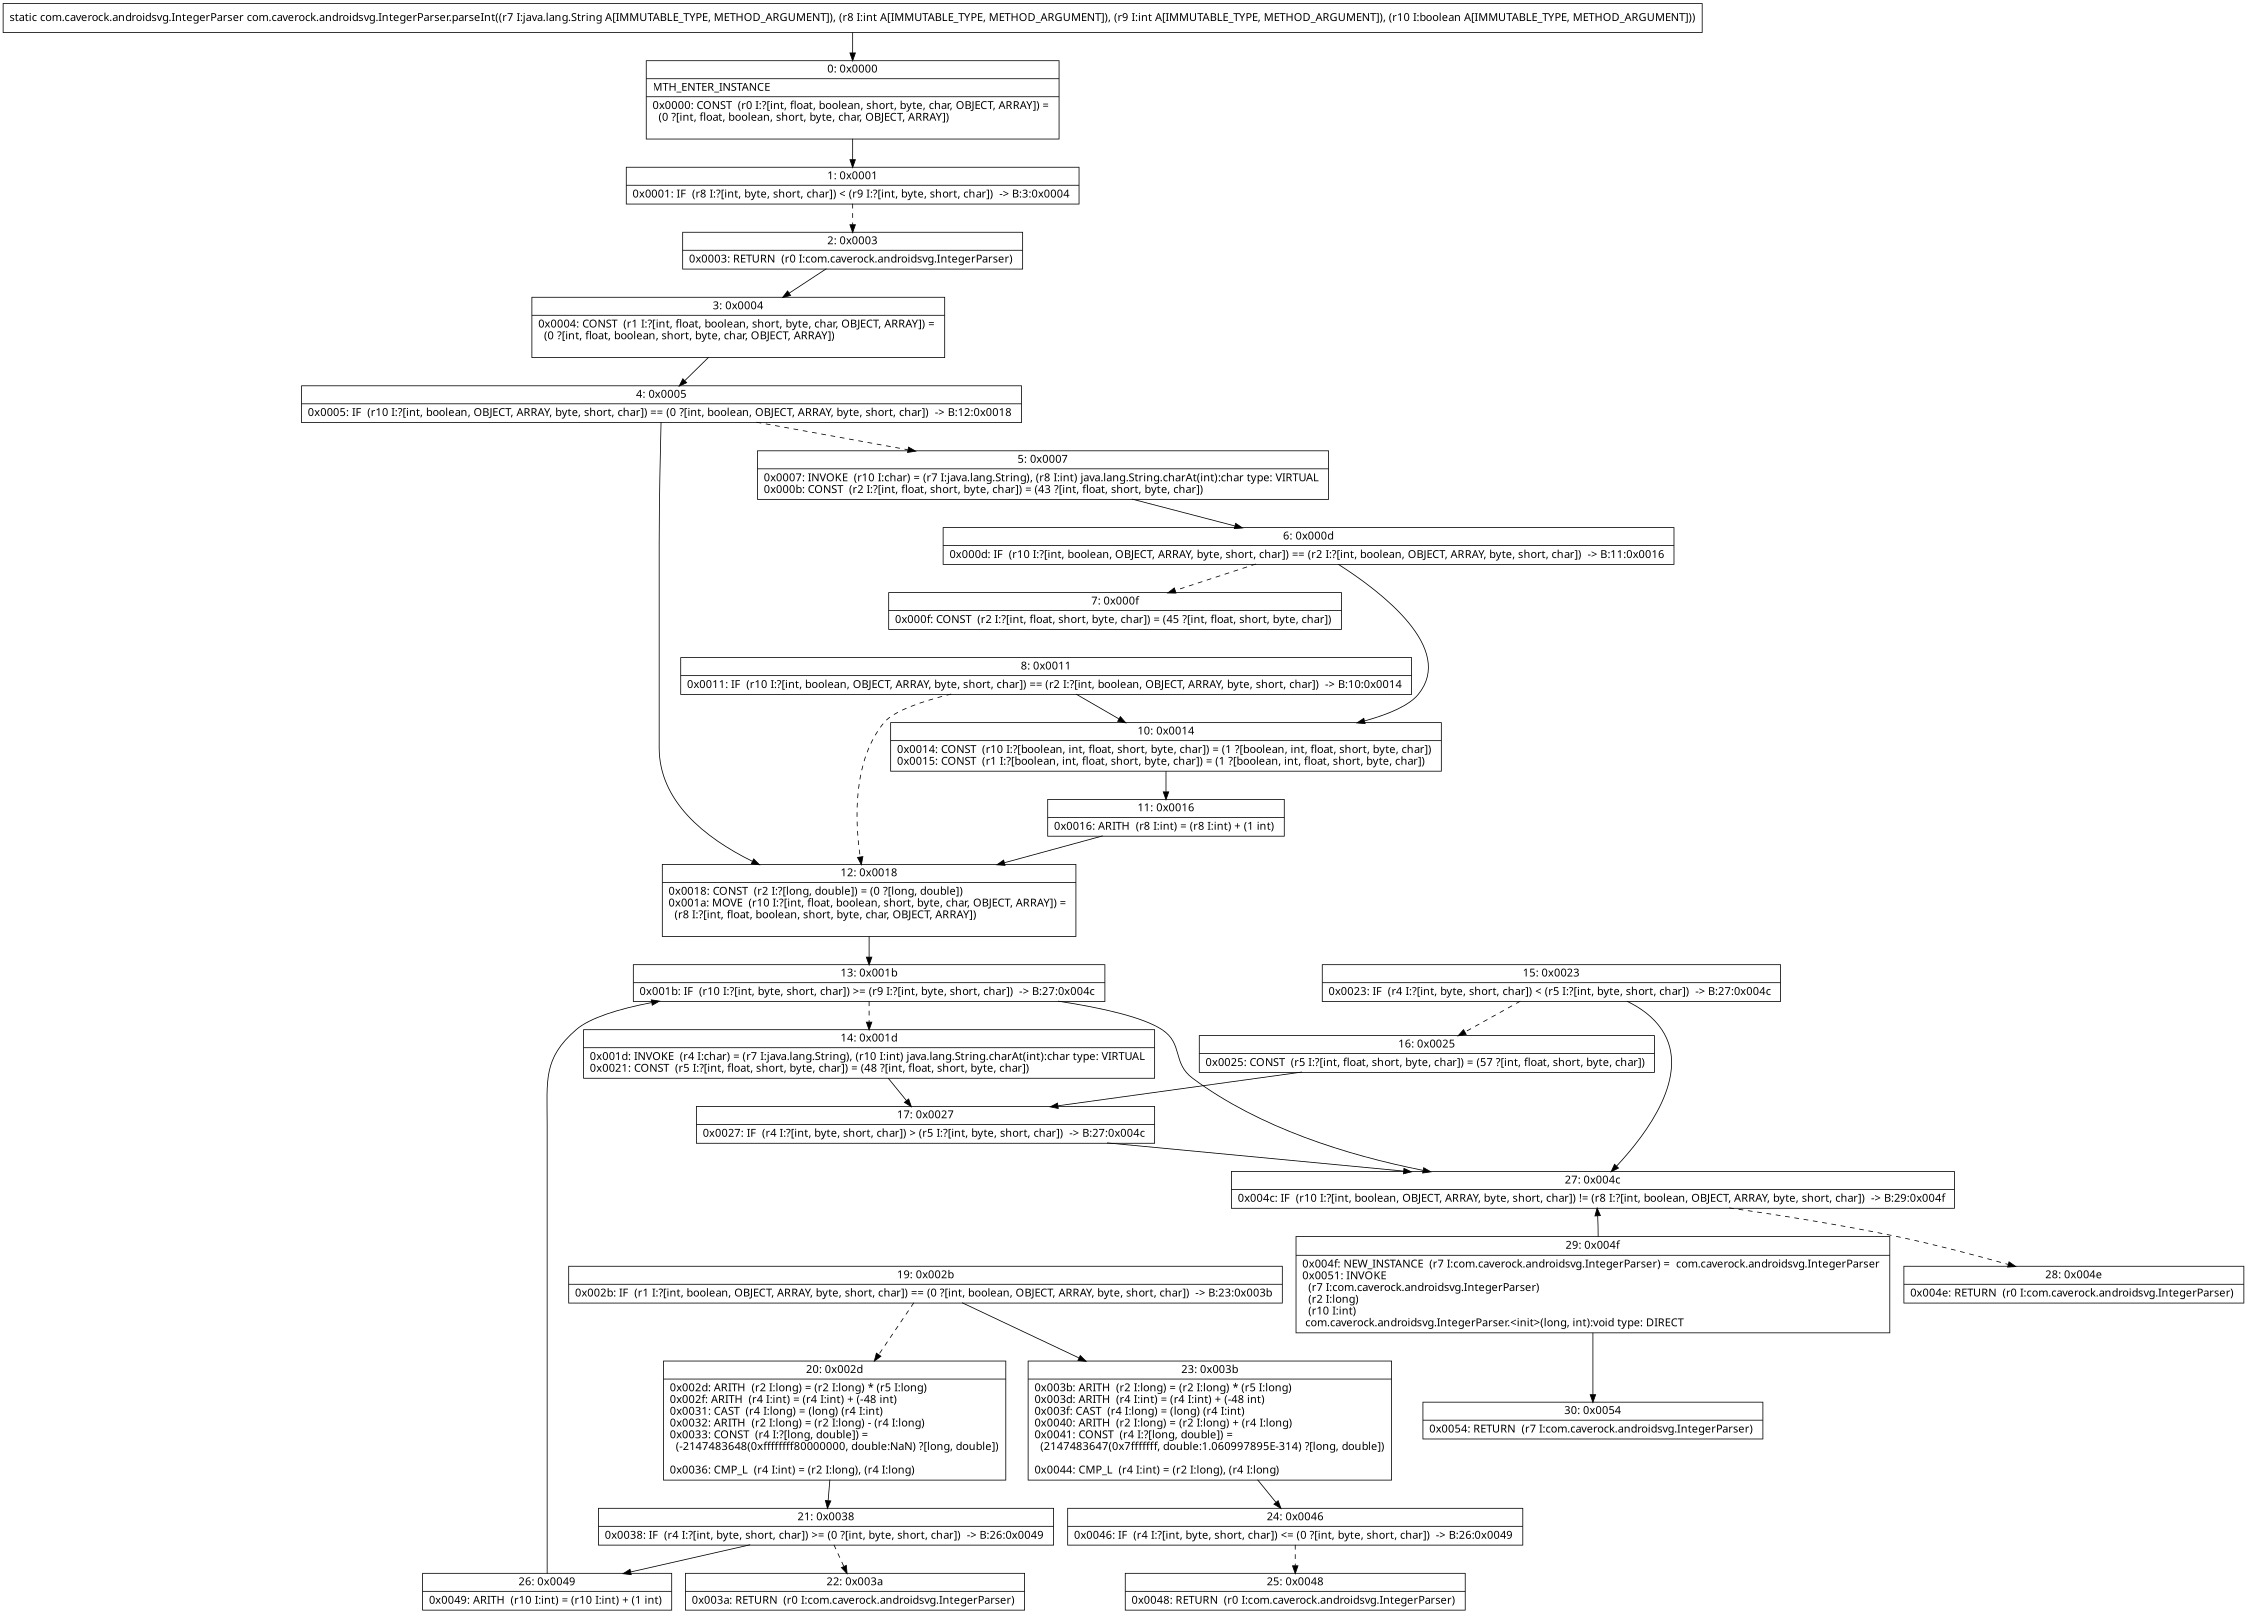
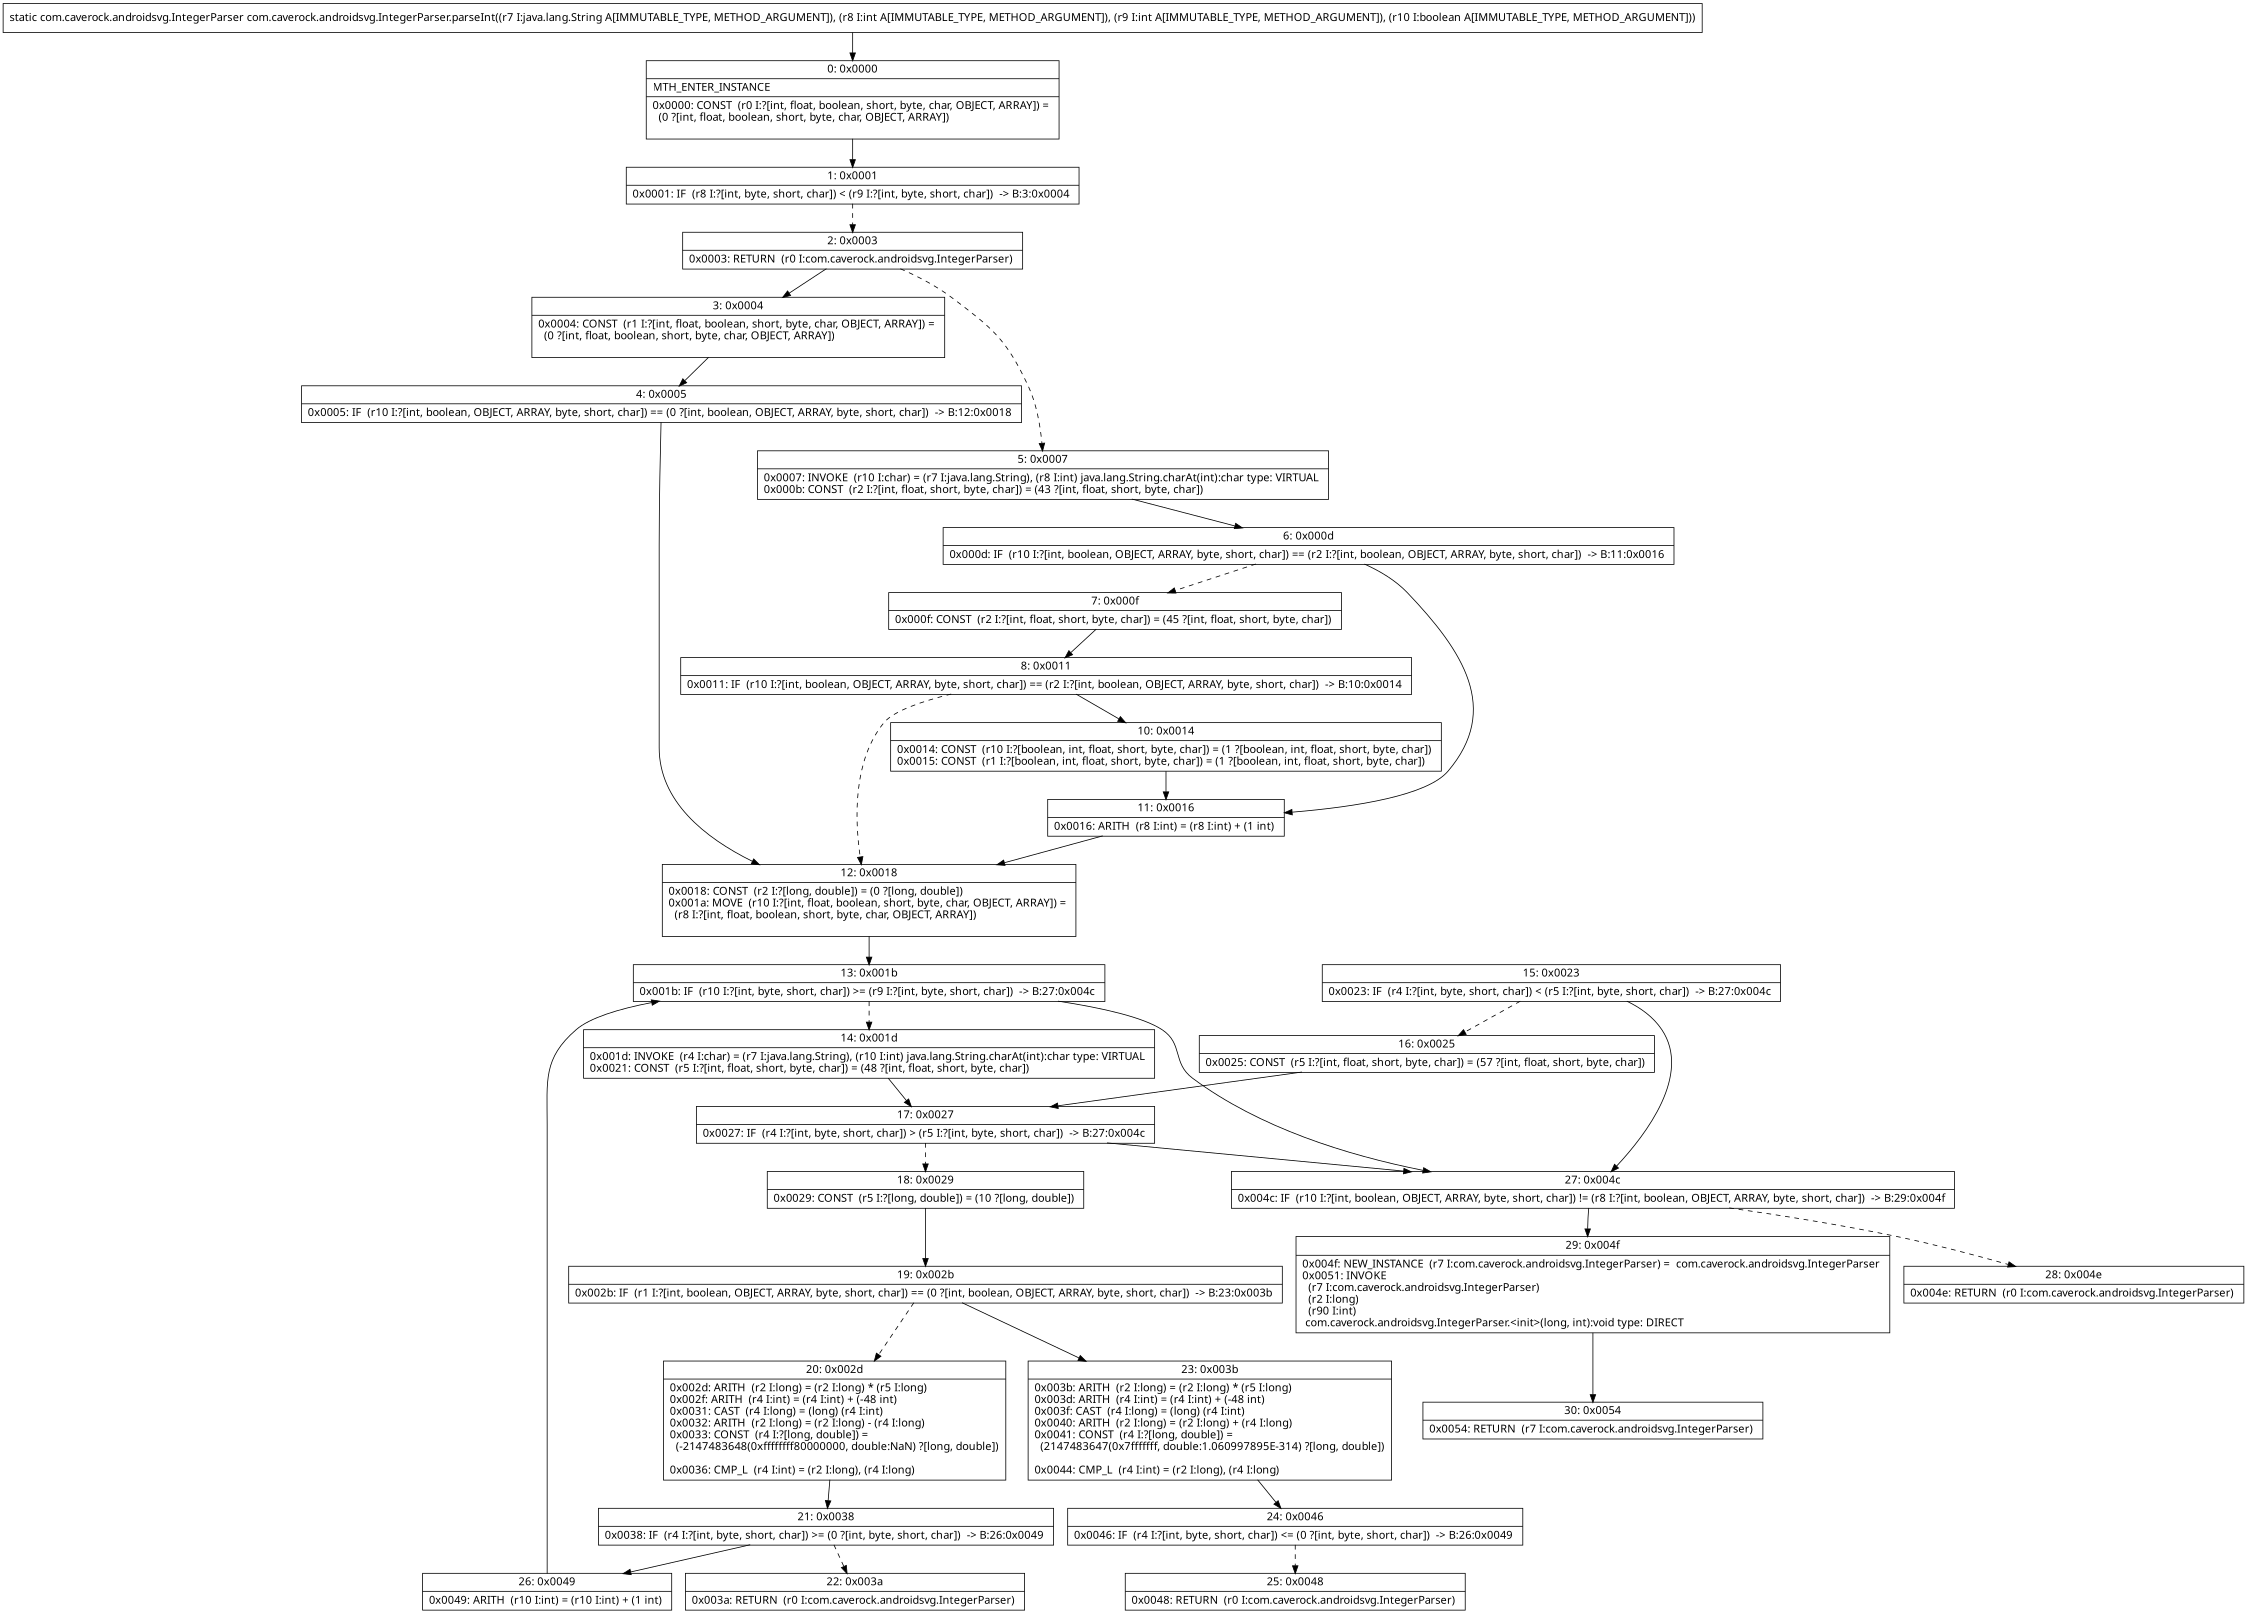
(832, 436) -> (997, 336)
none -> (1084, 641)
(1422, 643) -> (1470, 730)
none -> (926, 1190)
(1598, 1226) -> (1588, 1218)
(1330, 1311) -> (1330, 1311)
